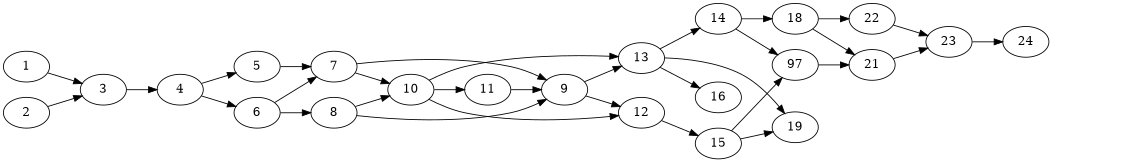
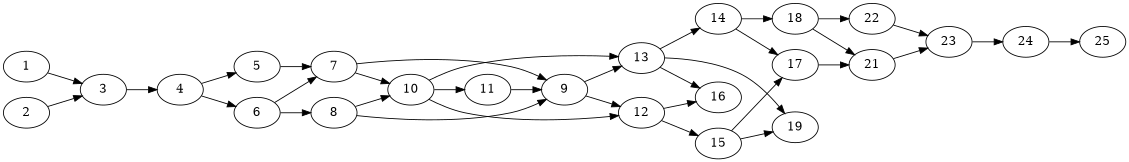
none -> (1103, 42)
(795, 65) -> (795, 65)
none -> (676, 106)
